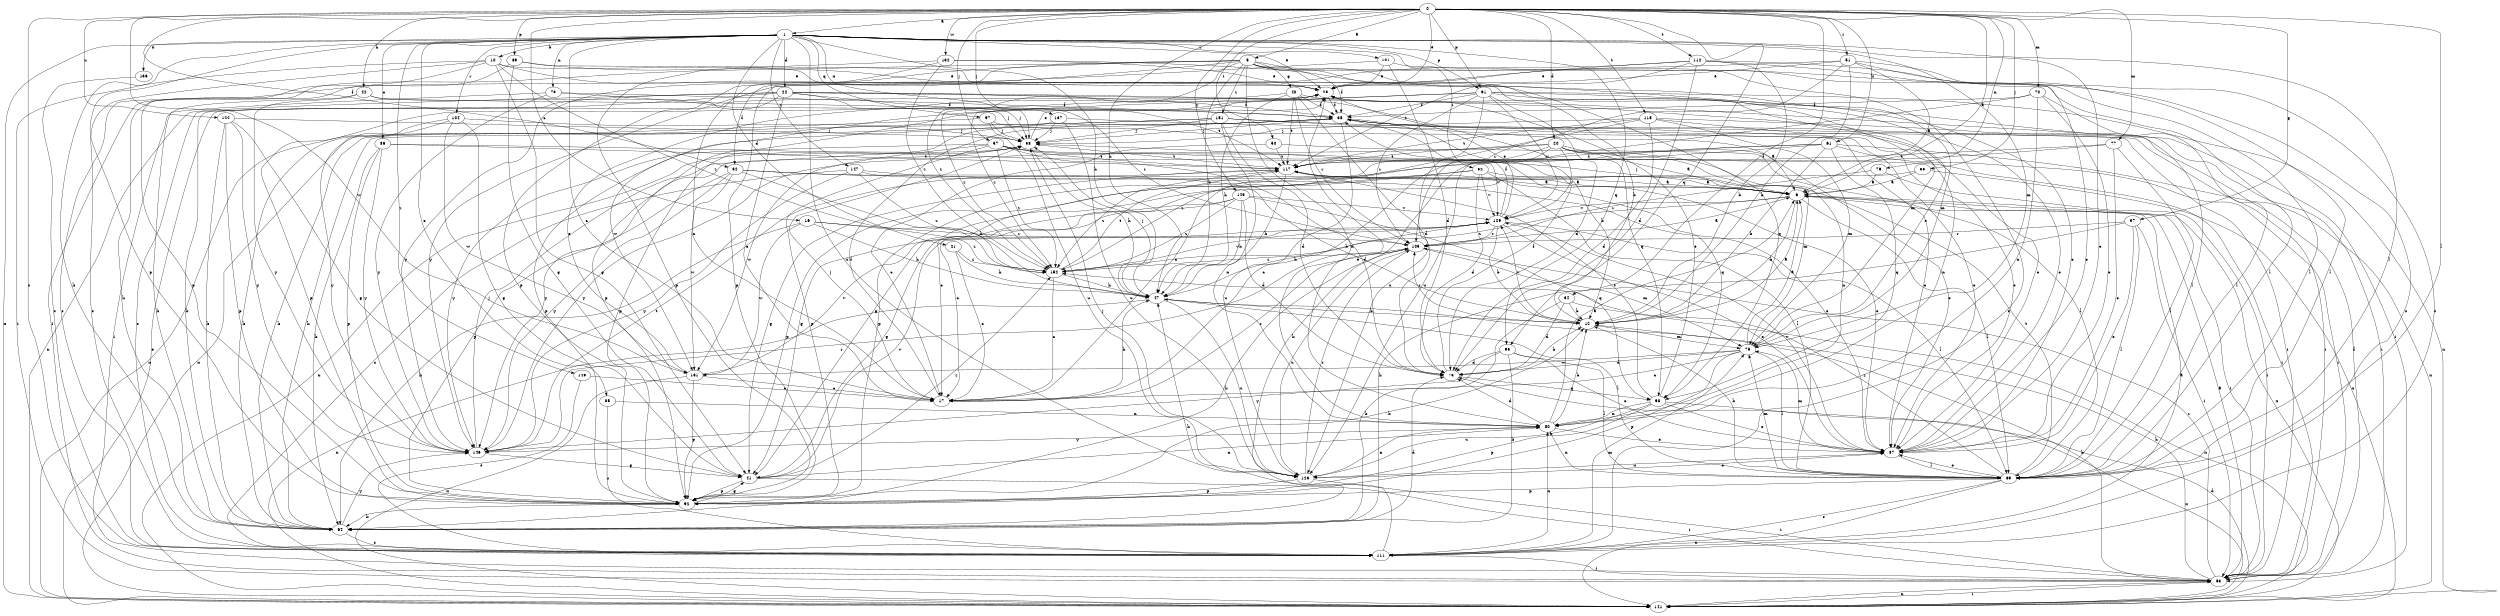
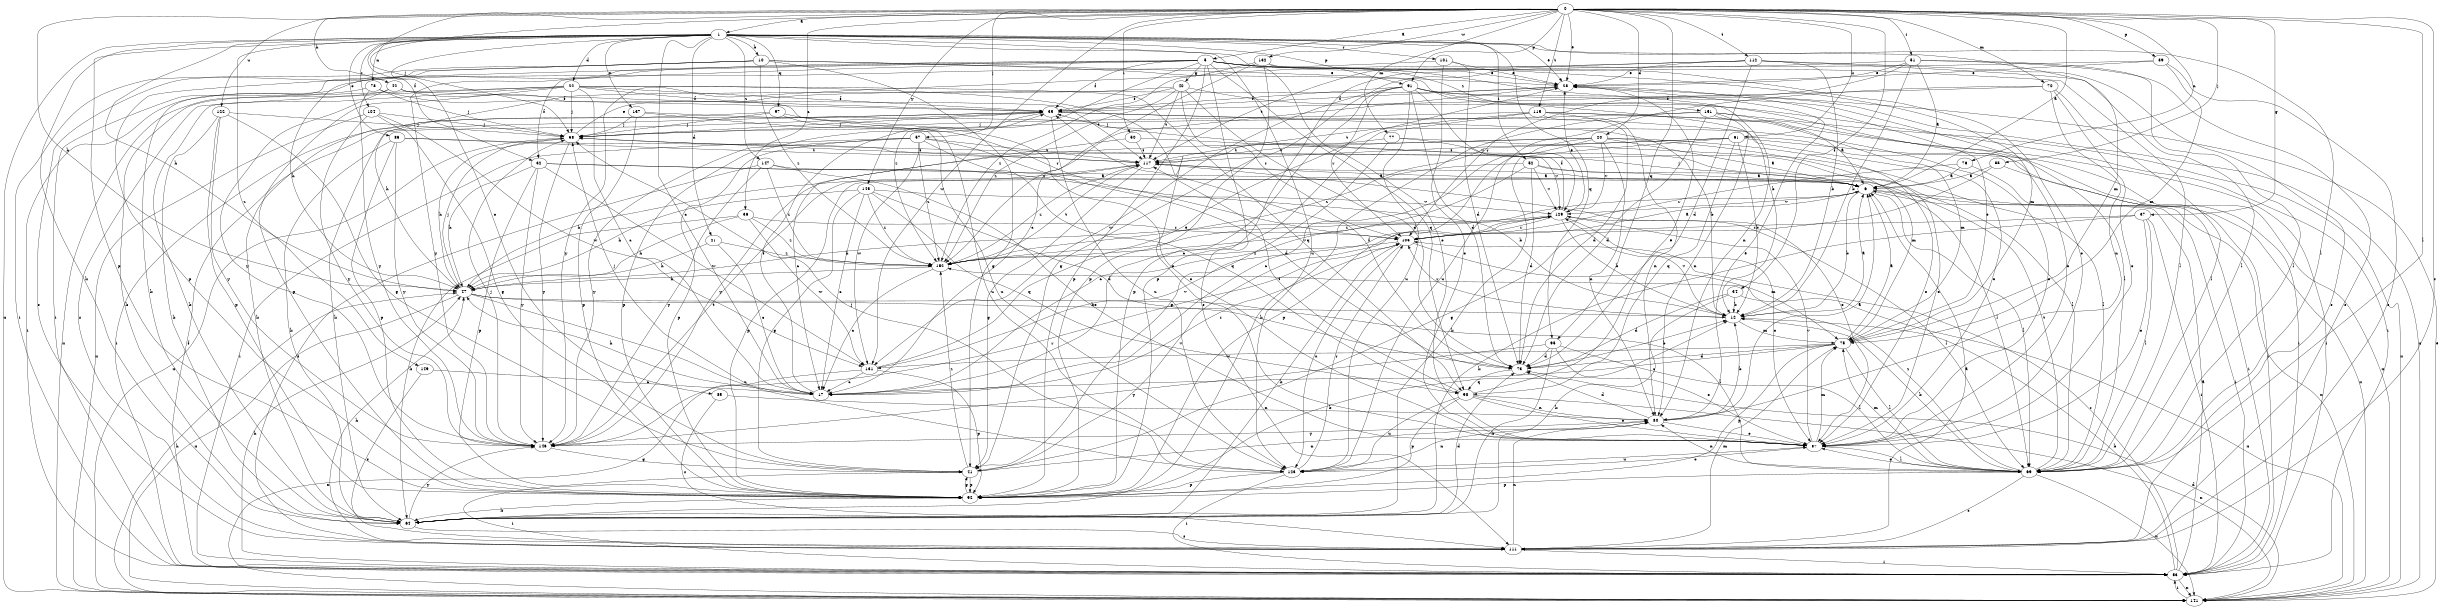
(144, 76) -> none
(807, 221) -> (746, 215)
none -> (401, 593)
